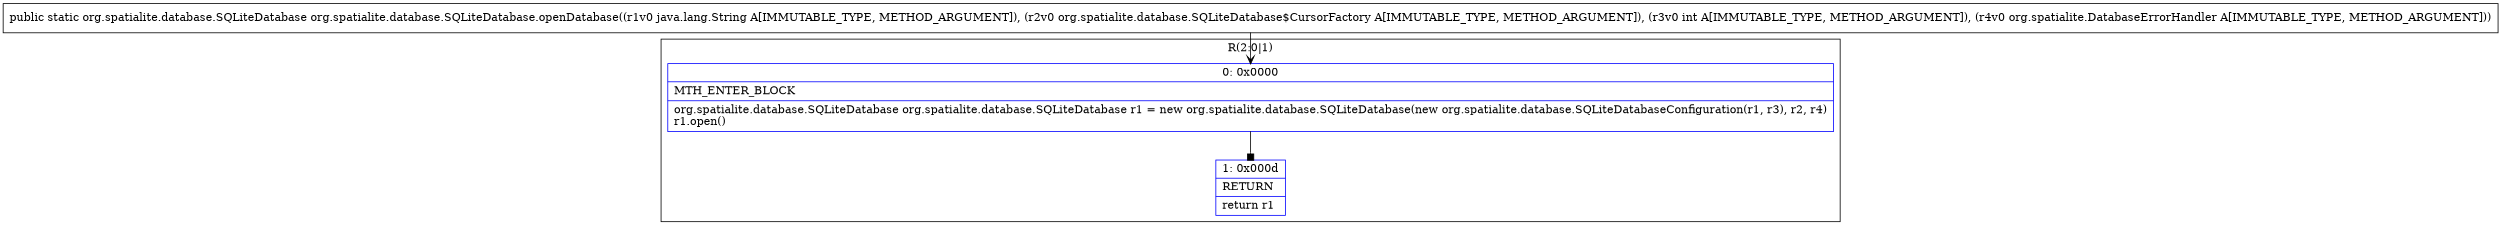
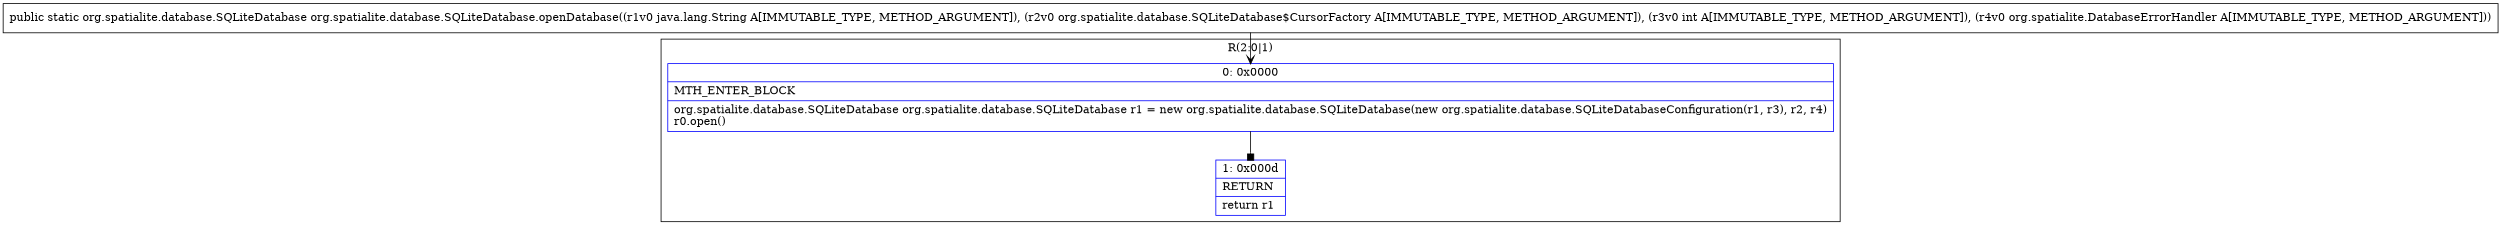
(700, 122) -> (700, 122)
